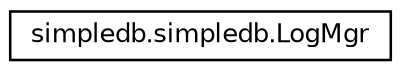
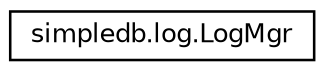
(201, 36) -> (162, 36)
